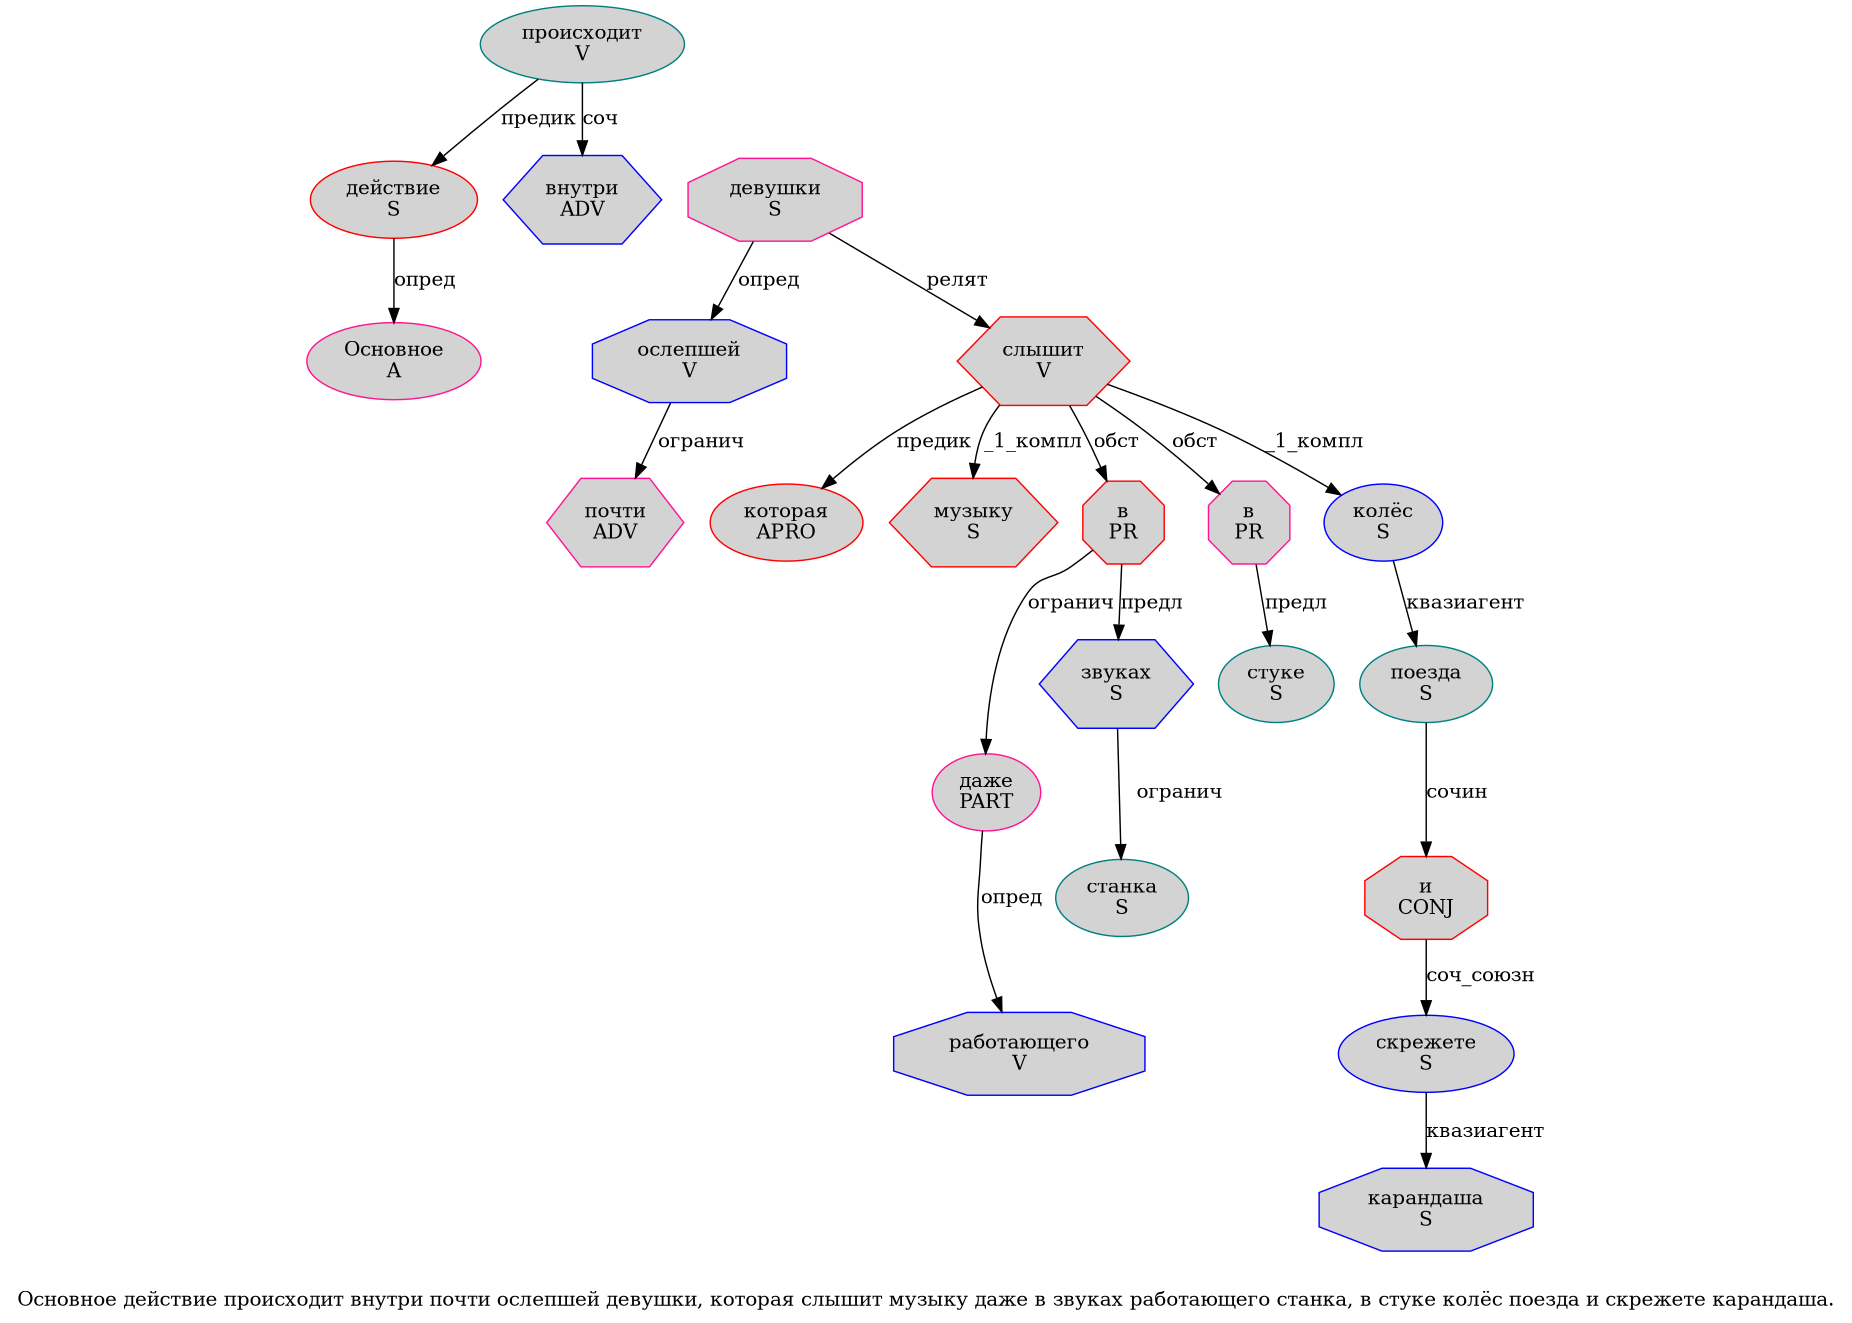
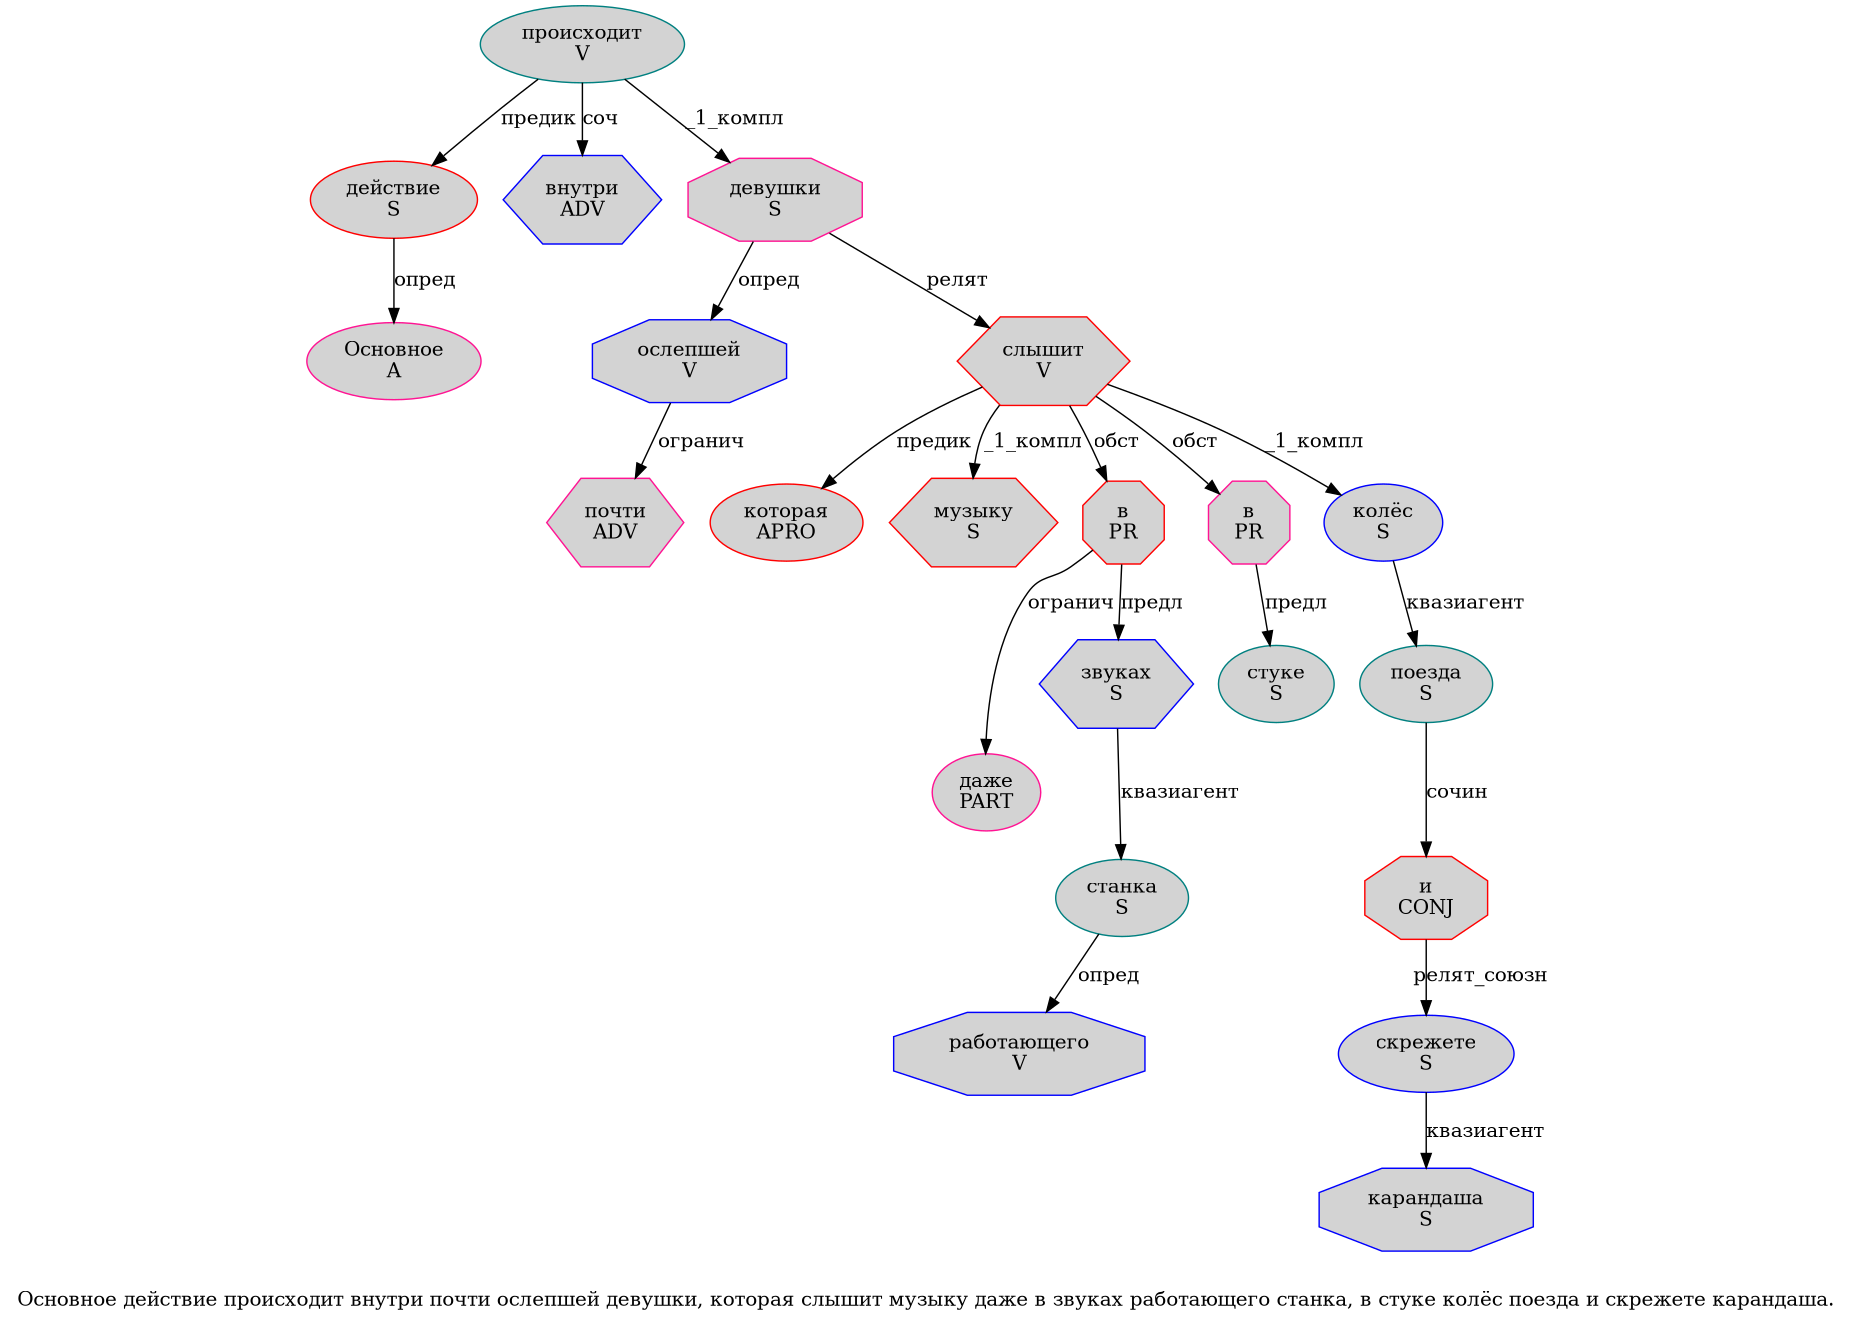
none -> (671, 116)
(1180, 792) -> (1180, 792)
(978, 916) -> (1077, 967)
(1480, 976) -> (1480, 976)
